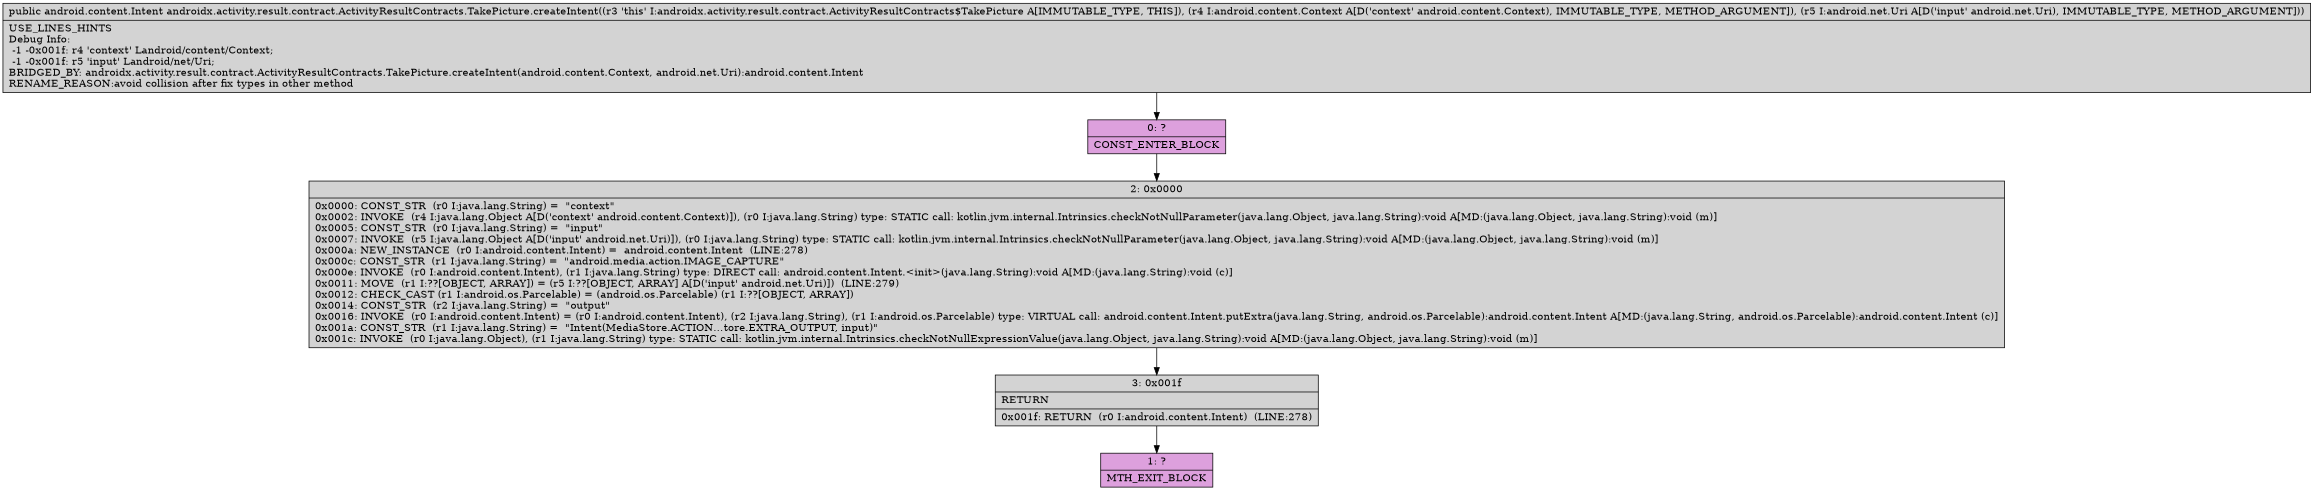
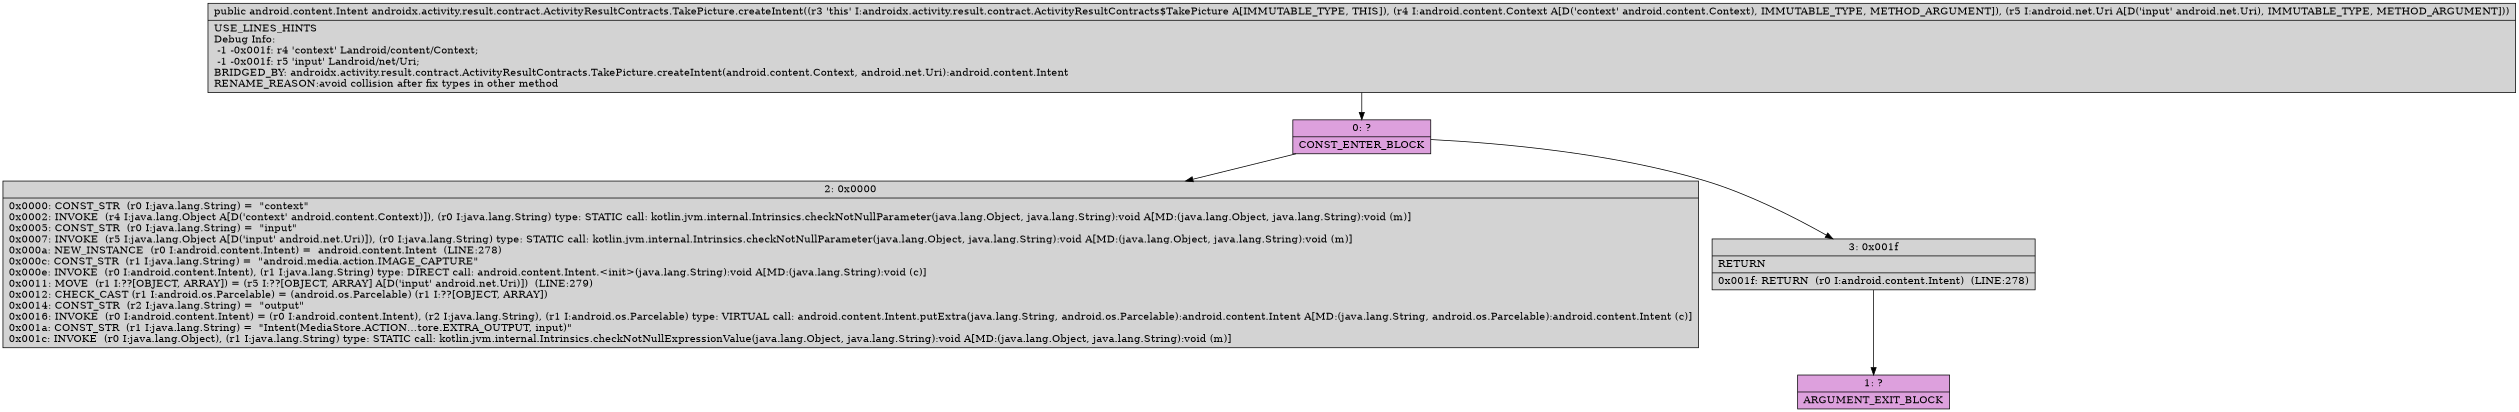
(1157, 358) -> (1635, 164)
(1157, 478) -> (1874, 400)
